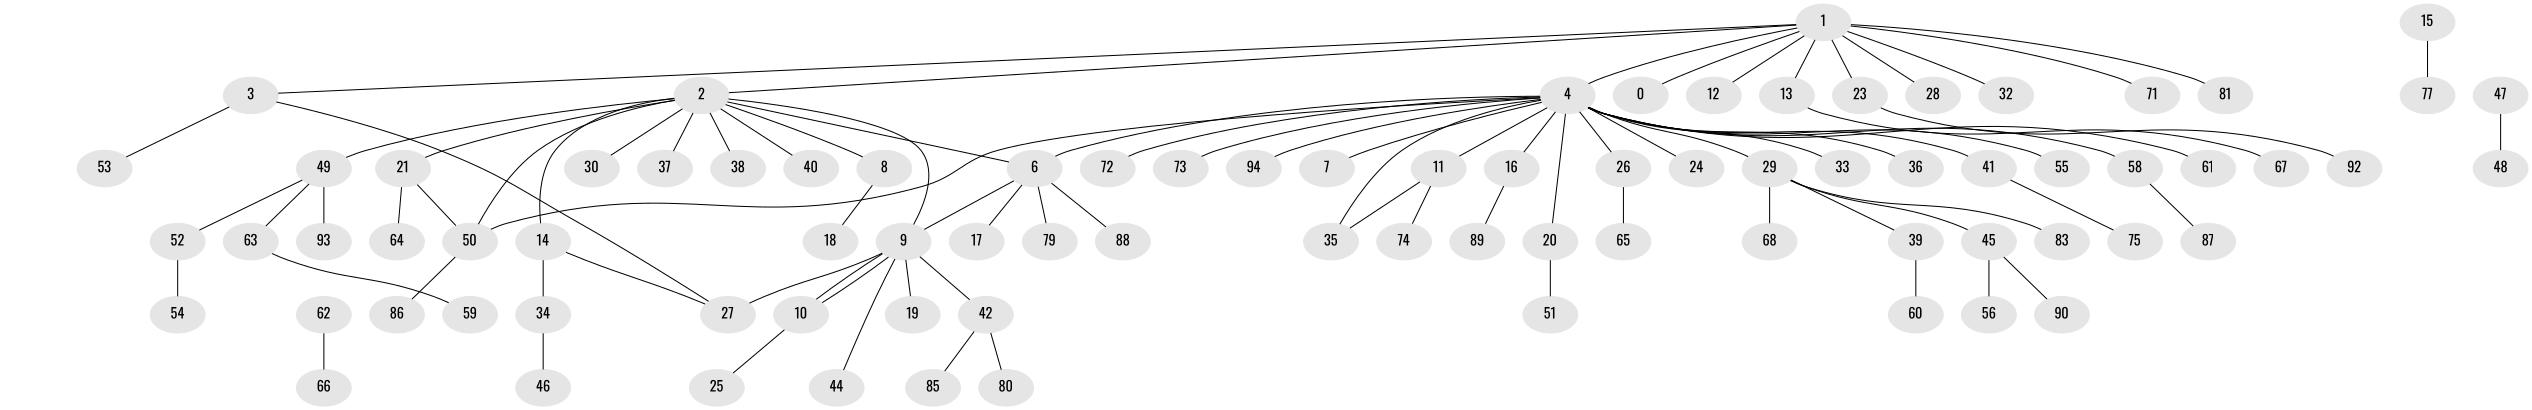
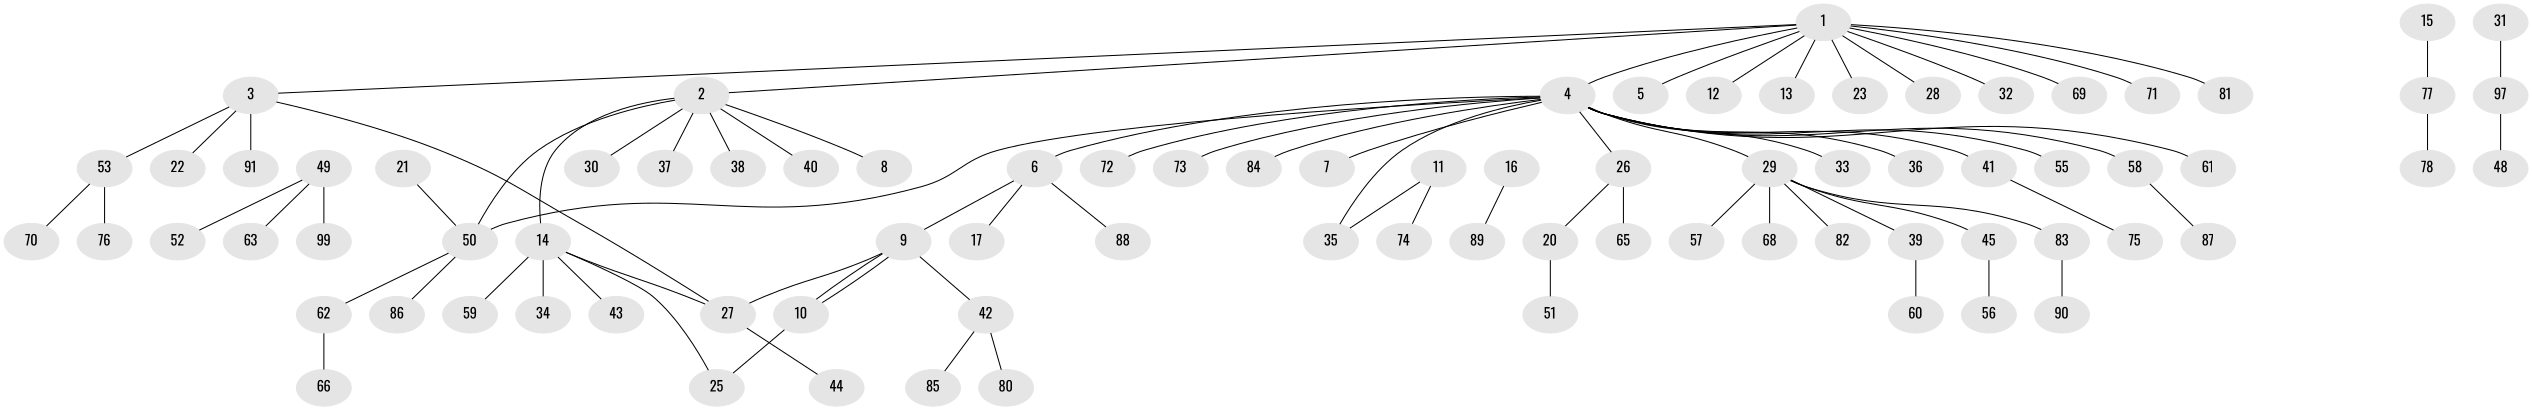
none -> (2501, 22)
(1641, 95) -> (1641, 95)
none -> (2079, 95)
(2501, 95) -> (2501, 95)
(509, 120) -> none
(866, 123) -> none
(549, 124) -> none
(868, 132) -> none
(1503, 132) -> none
(1540, 132) -> none
none -> (178, 169)
none -> (251, 169)
(1254, 169) -> (1254, 169)
(1559, 169) -> (1587, 205)
(1697, 169) -> none
(2281, 169) -> none
(2354, 169) -> none
none -> (2428, 169)
none -> (31, 242)
none -> (105, 242)
(324, 242) -> (324, 242)
(397, 242) -> none
(830, 242) -> none
(1050, 242) -> none
none -> (1697, 242)
none -> (1843, 242)
(360, 278) -> (507, 278)
none -> (397, 278)
(2025, 278) -> (2062, 278)
none -> (651, 295)
(868, 314) -> (782, 351)
(178, 315) -> none
none -> (616, 315)
(913, 315) -> none
(543, 388) -> none
